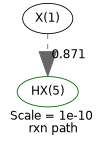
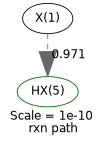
(67, 55) -> (67, 55)
